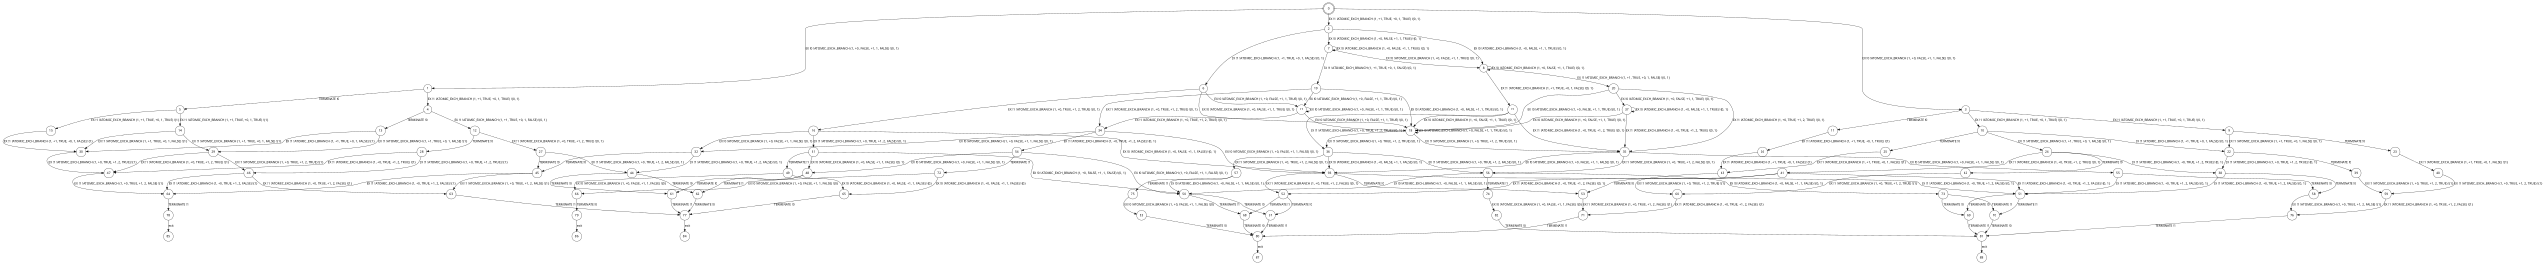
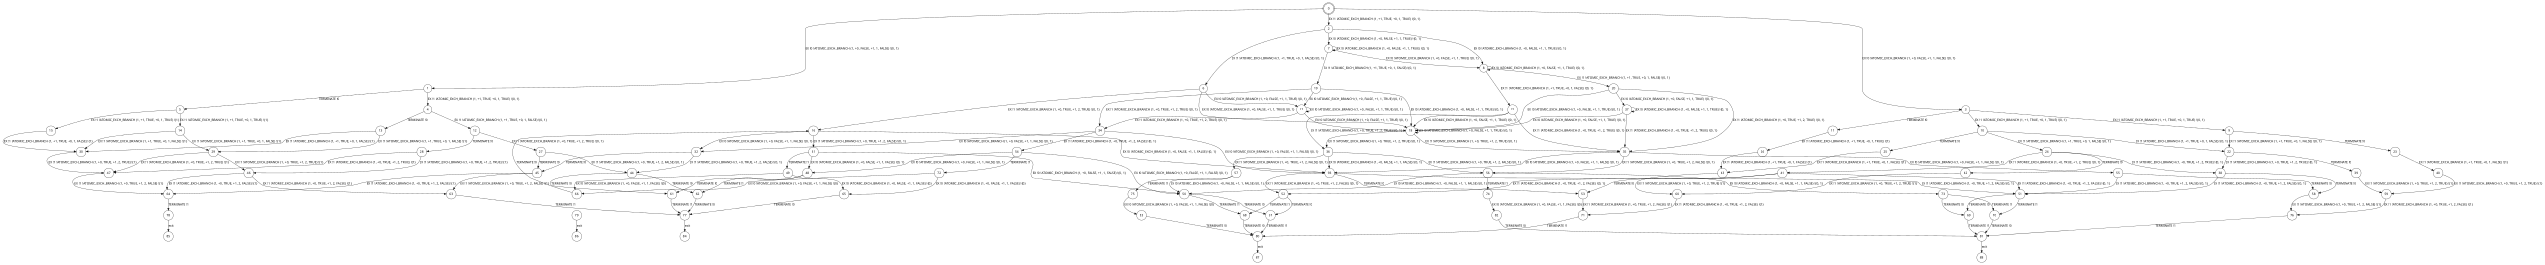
(577, 204) -> (617, 134)
